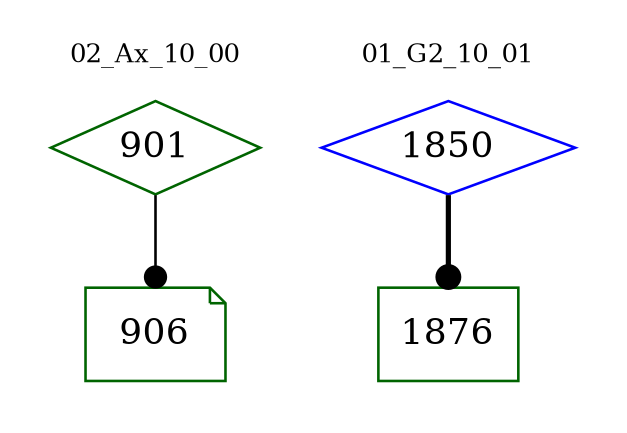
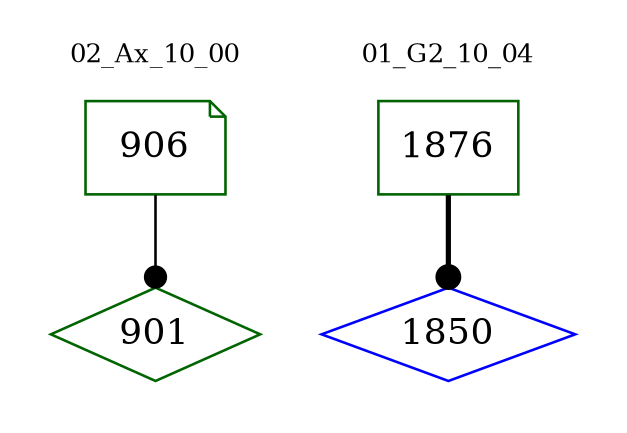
(448, 56) -> (448, 56)
(156, 231) -> (156, 231)
(448, 231) -> (448, 231)
